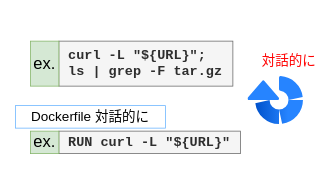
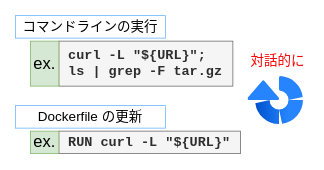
none -> (90, 27)
(289, 60) -> (278, 60)
(90, 117) -> (90, 117)
